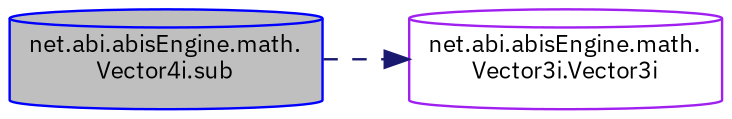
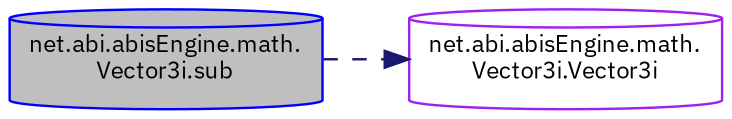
(166, 59) -> (166, 59)
